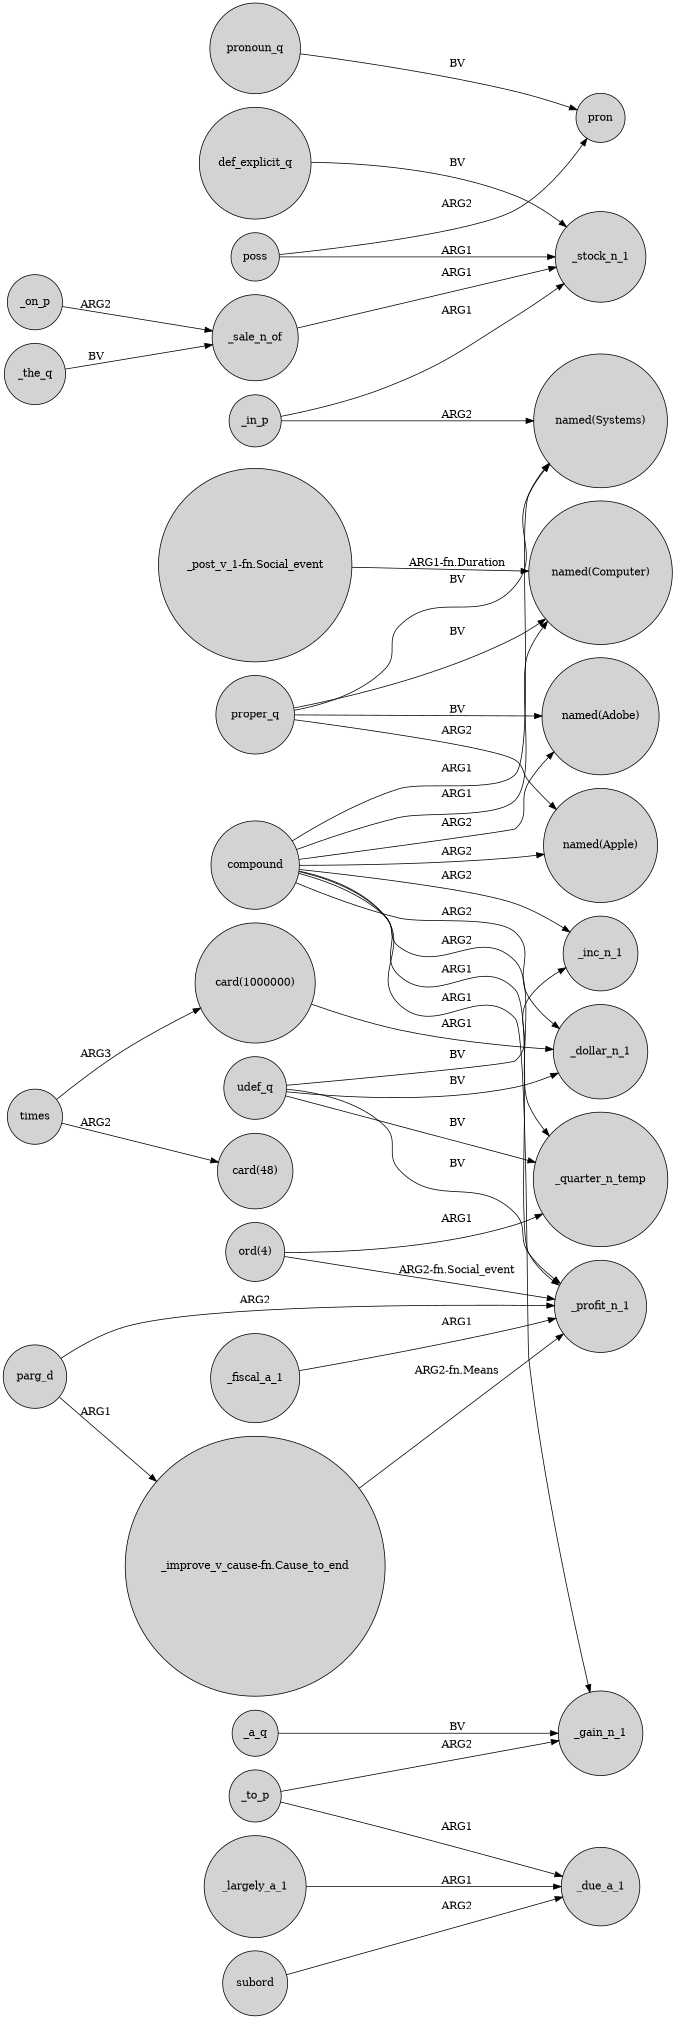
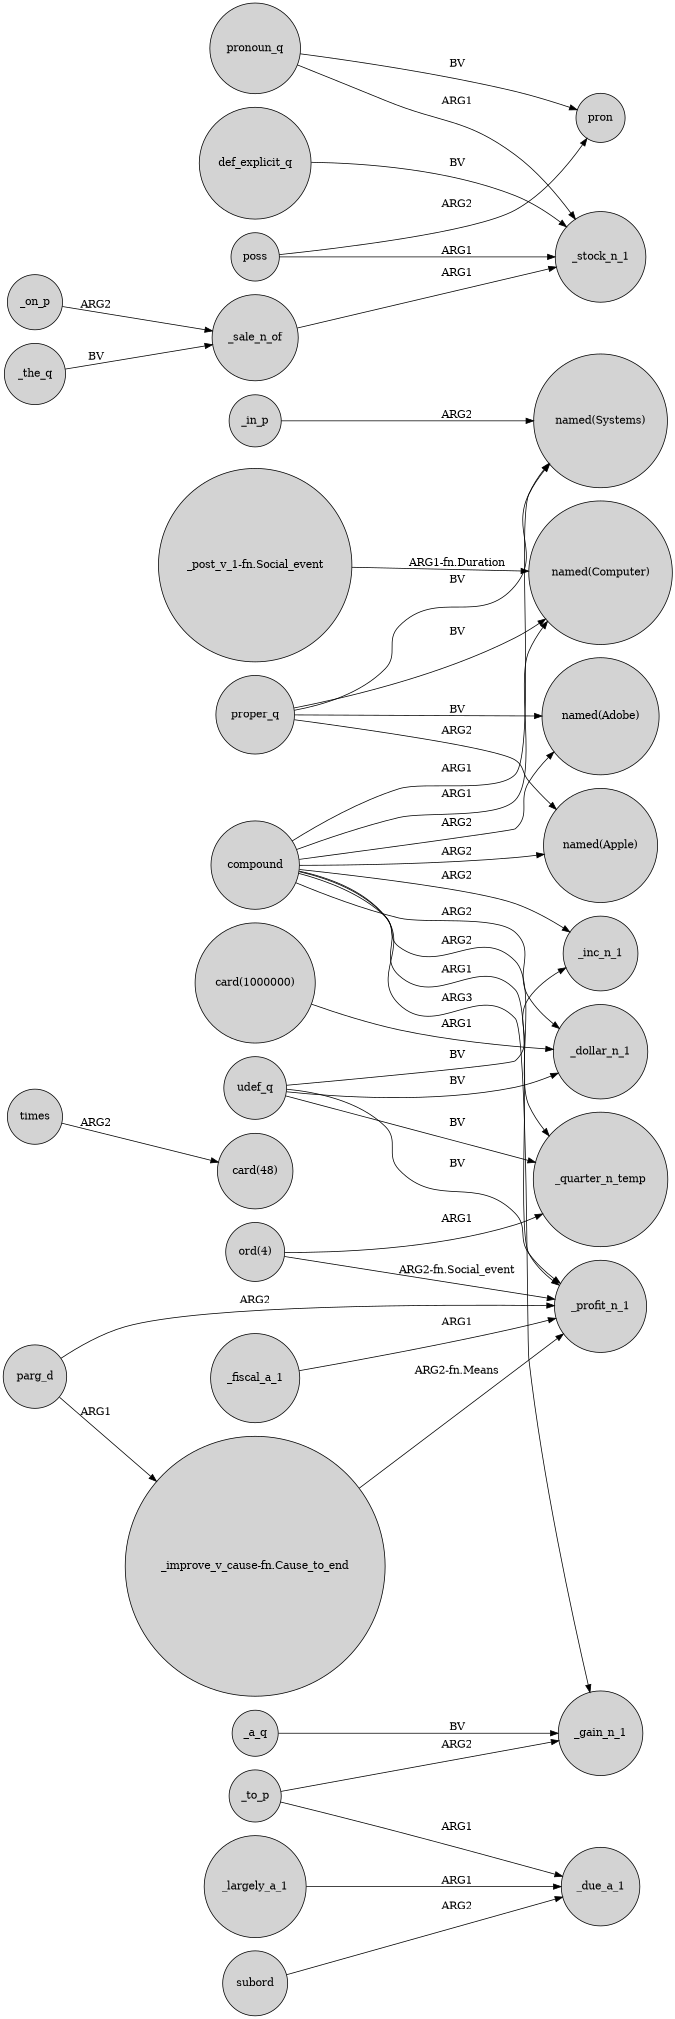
(427, 369) -> (446, 120)
(457, 998) -> (457, 998)
(123, 1051) -> none
